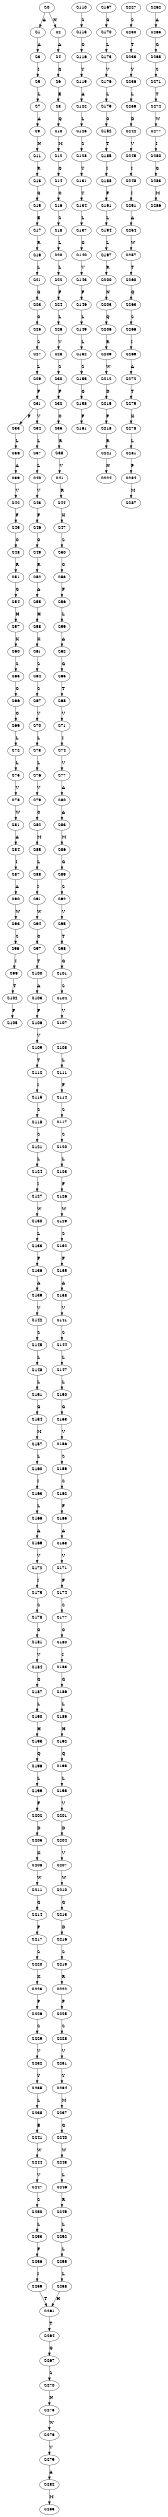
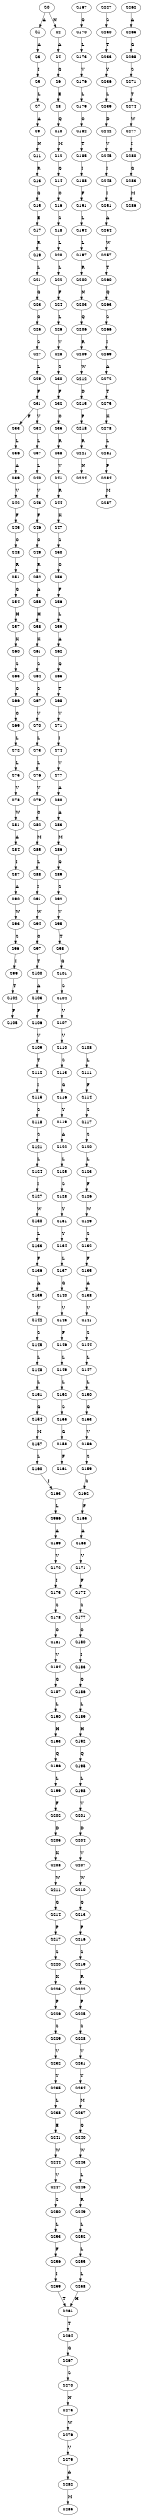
none -> (62, 1034)
(37, 1519) -> (56, 1519)
(64, 1927) -> (82, 1927)
